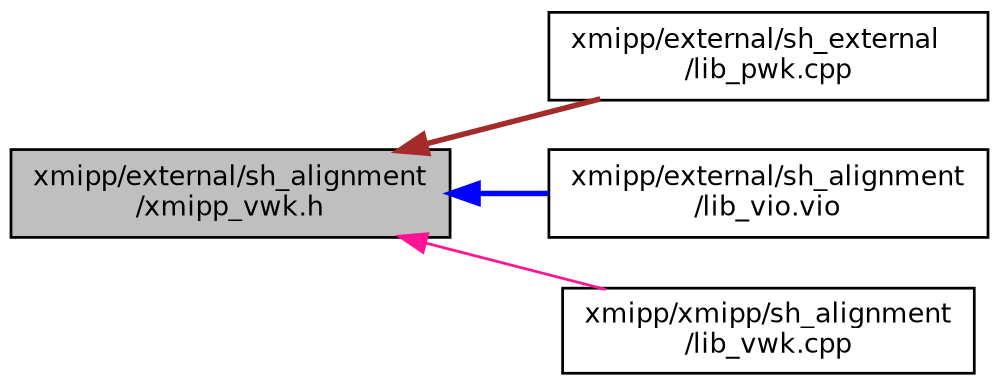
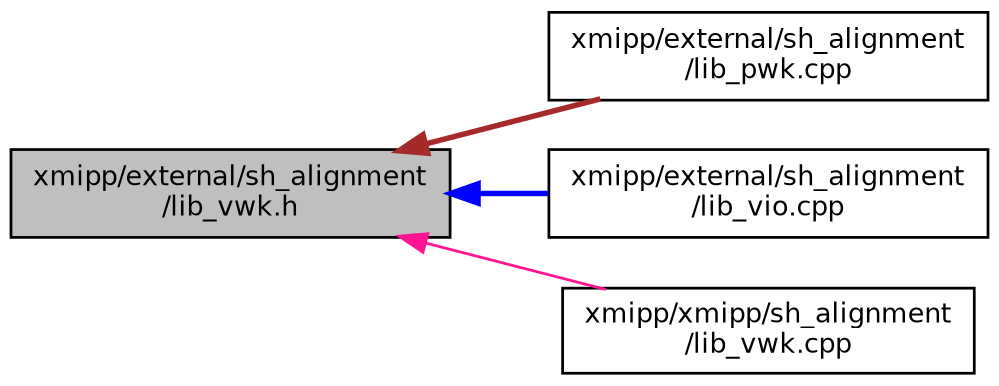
(768, 56) -> (768, 56)
(231, 193) -> (231, 193)
(768, 193) -> (768, 193)
